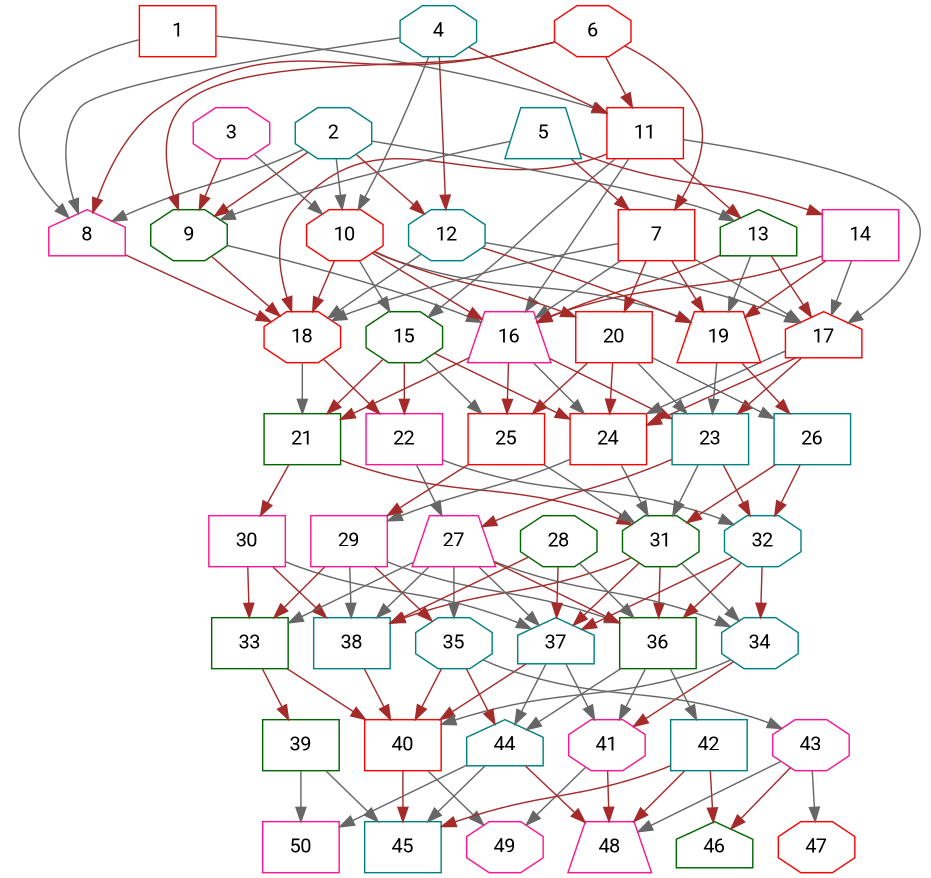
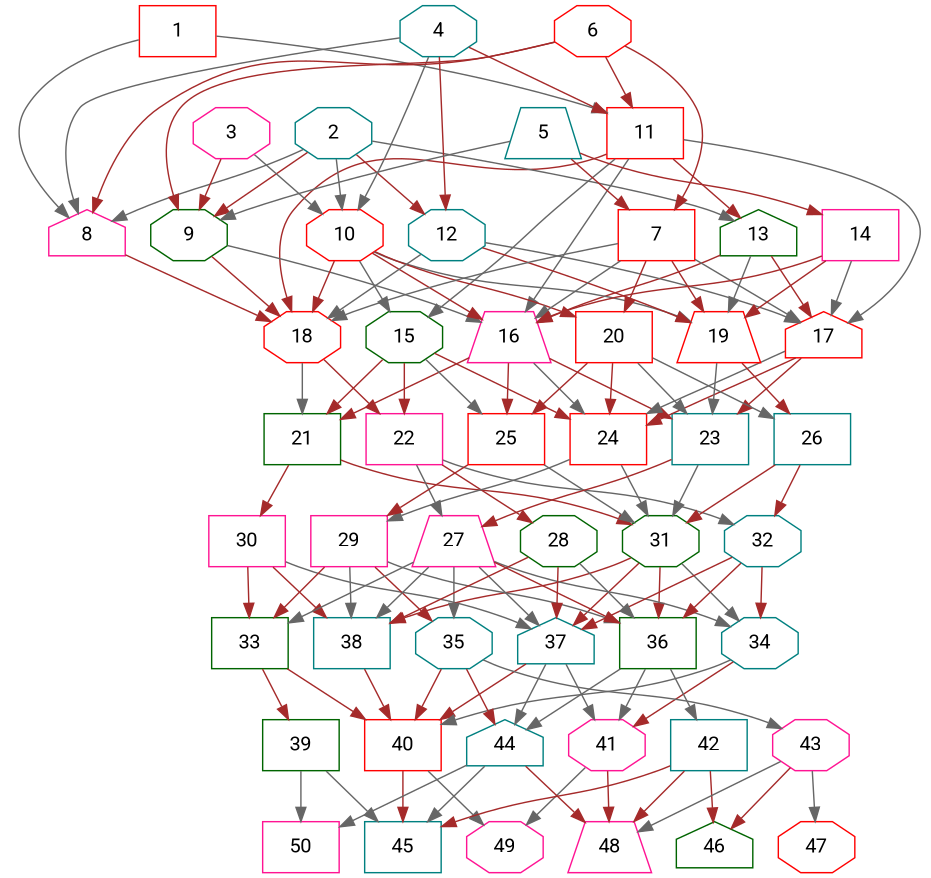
none -> (465, 480)
(732, 482) -> none
